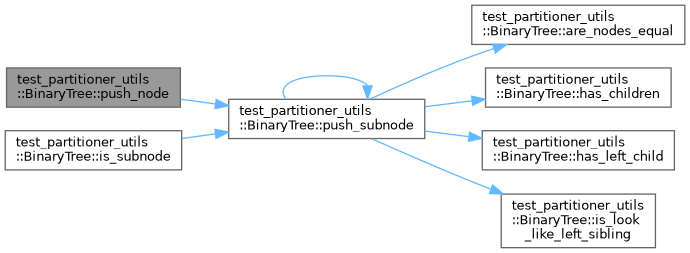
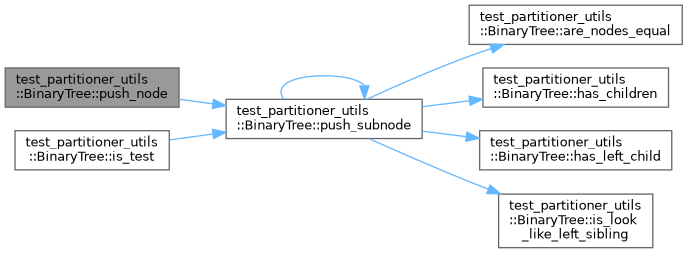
(93, 150) -> (92, 150)
